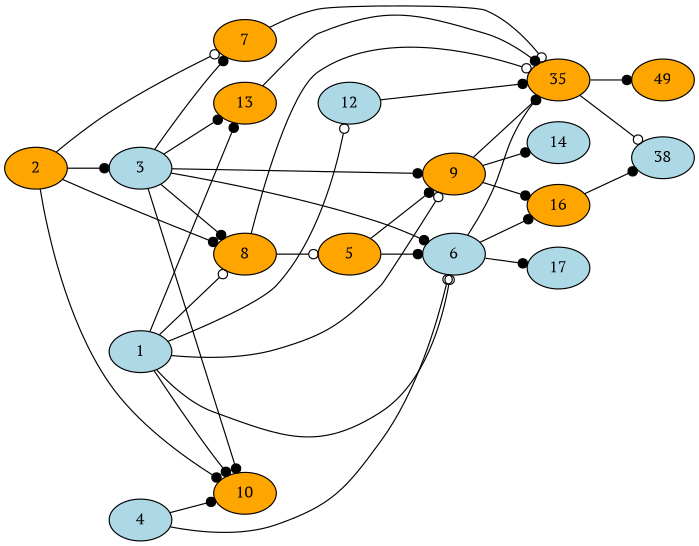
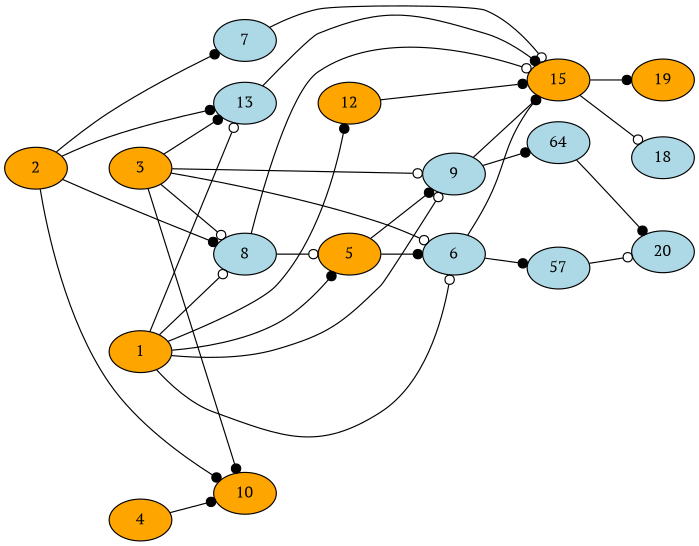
(245, 40) -> (245, 40)
(558, 80) -> (558, 80)
(663, 80) -> (663, 80)
(130, 99) -> (130, 99)
(245, 103) -> (245, 103)
(349, 103) -> (349, 103)
(186, 106) -> none
(558, 143) -> (558, 143)
(663, 158) -> (663, 158)
(84, 168) -> (132, 130)
(140, 168) -> (140, 168)
(292, 171) -> (292, 171)
(454, 174) -> (454, 174)
(297, 199) -> (297, 199)
(558, 205) -> none
(189, 208) -> (189, 208)
(187, 242) -> (187, 242)
none -> (663, 252)
(245, 254) -> (245, 254)
(291, 268) -> (291, 268)
(558, 268) -> (558, 268)
(140, 352) -> (140, 352)
(188, 420) -> (258, 332)
(359, 470) -> none
(140, 520) -> (140, 520)
